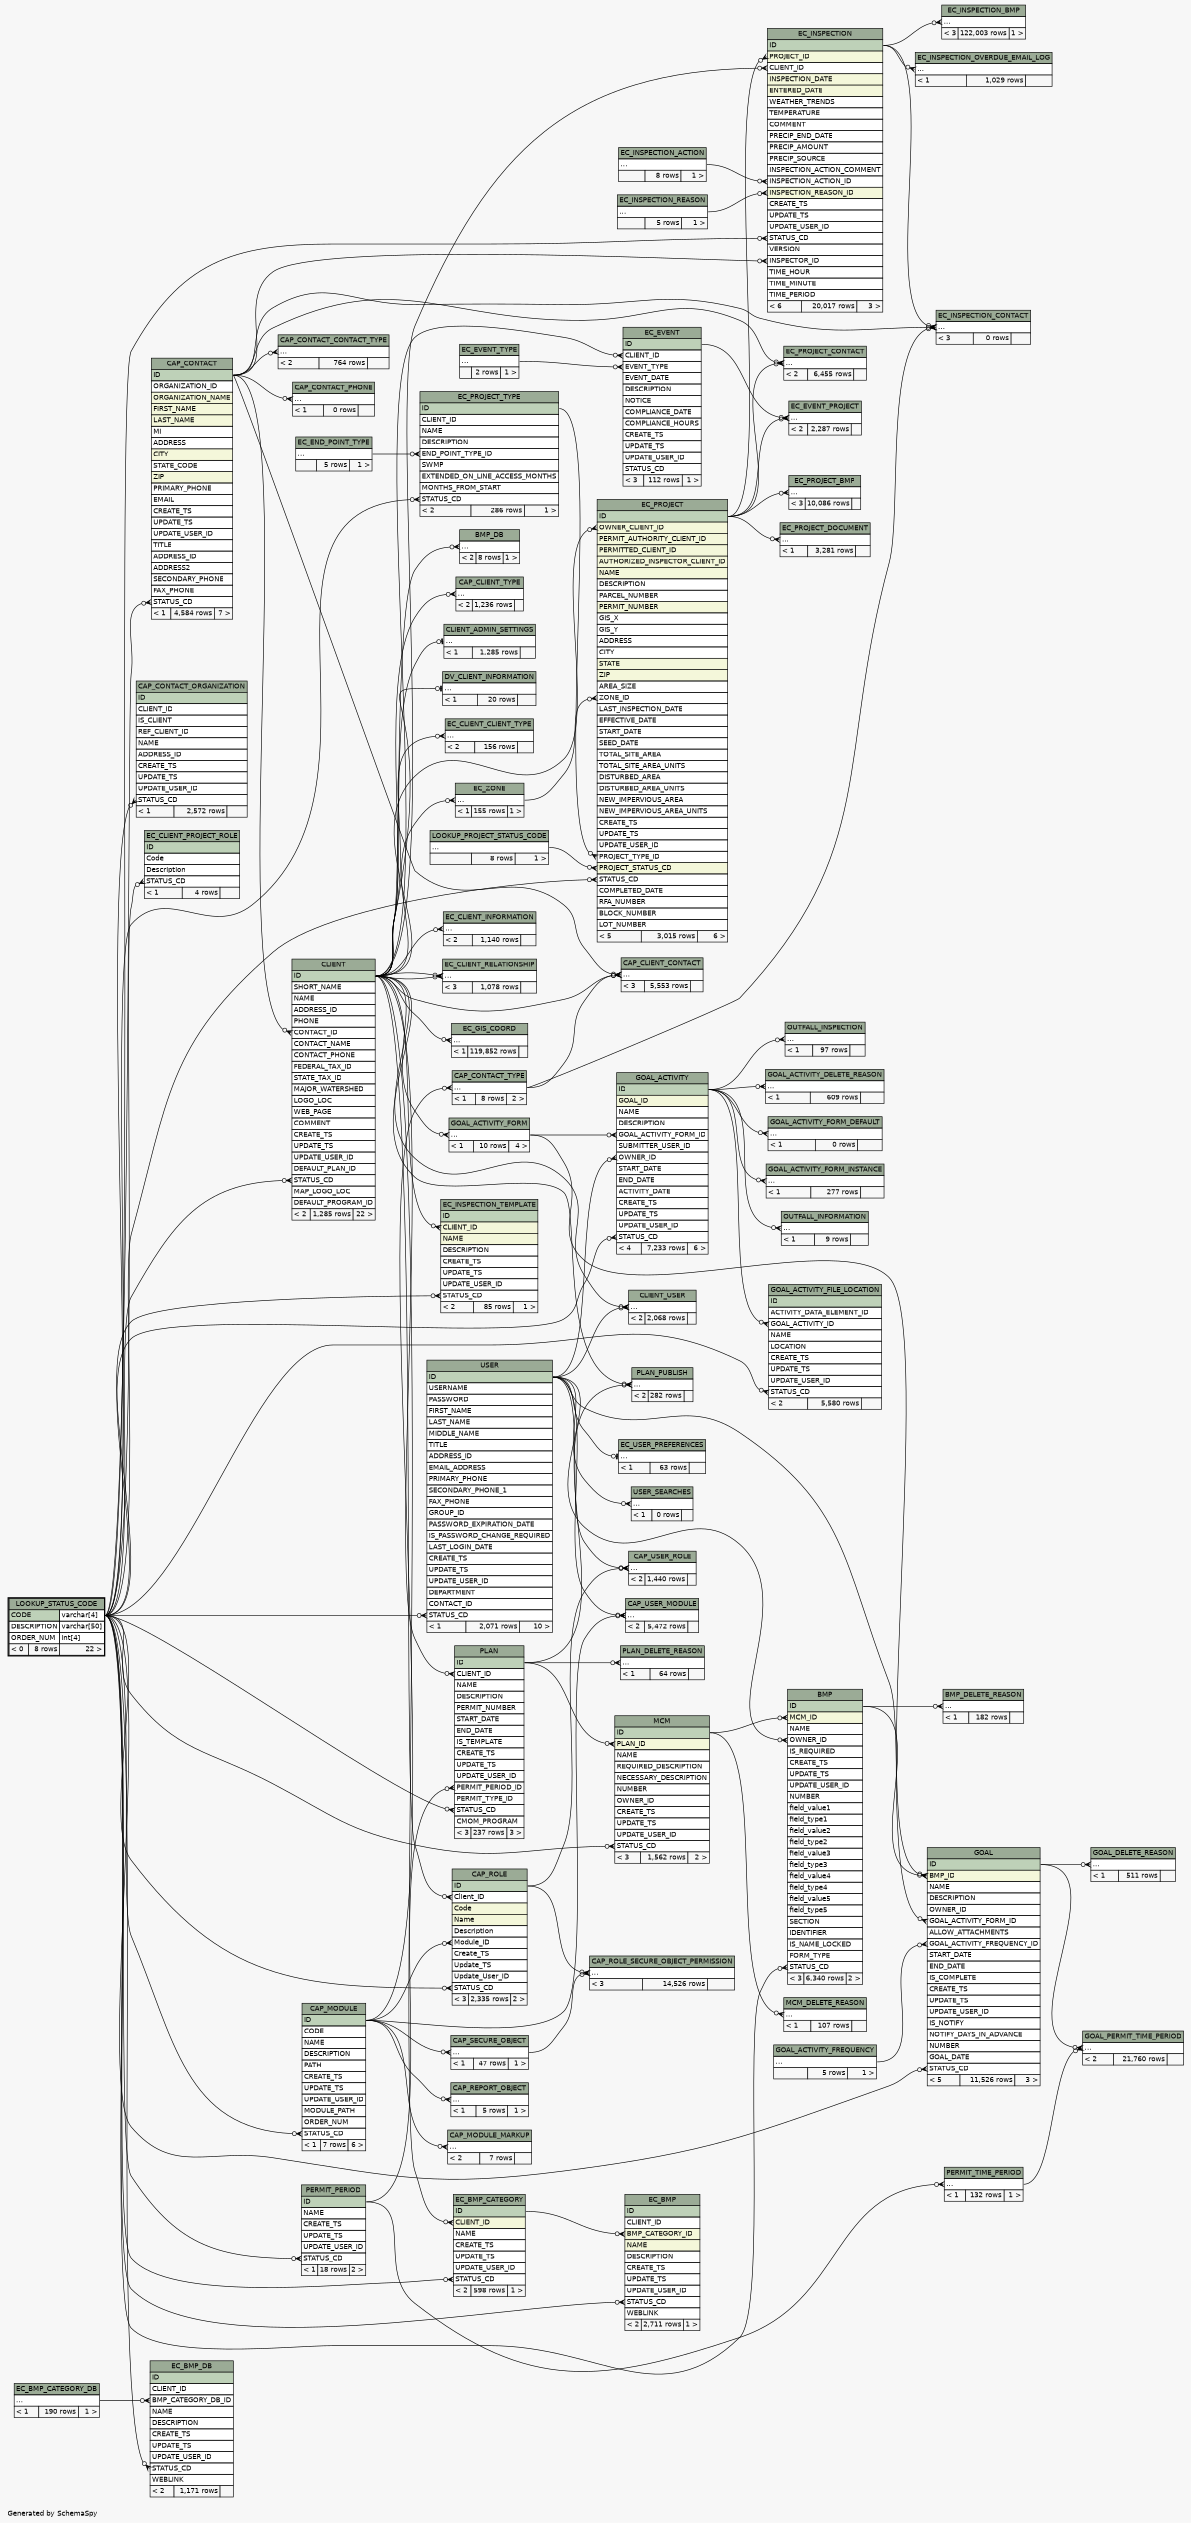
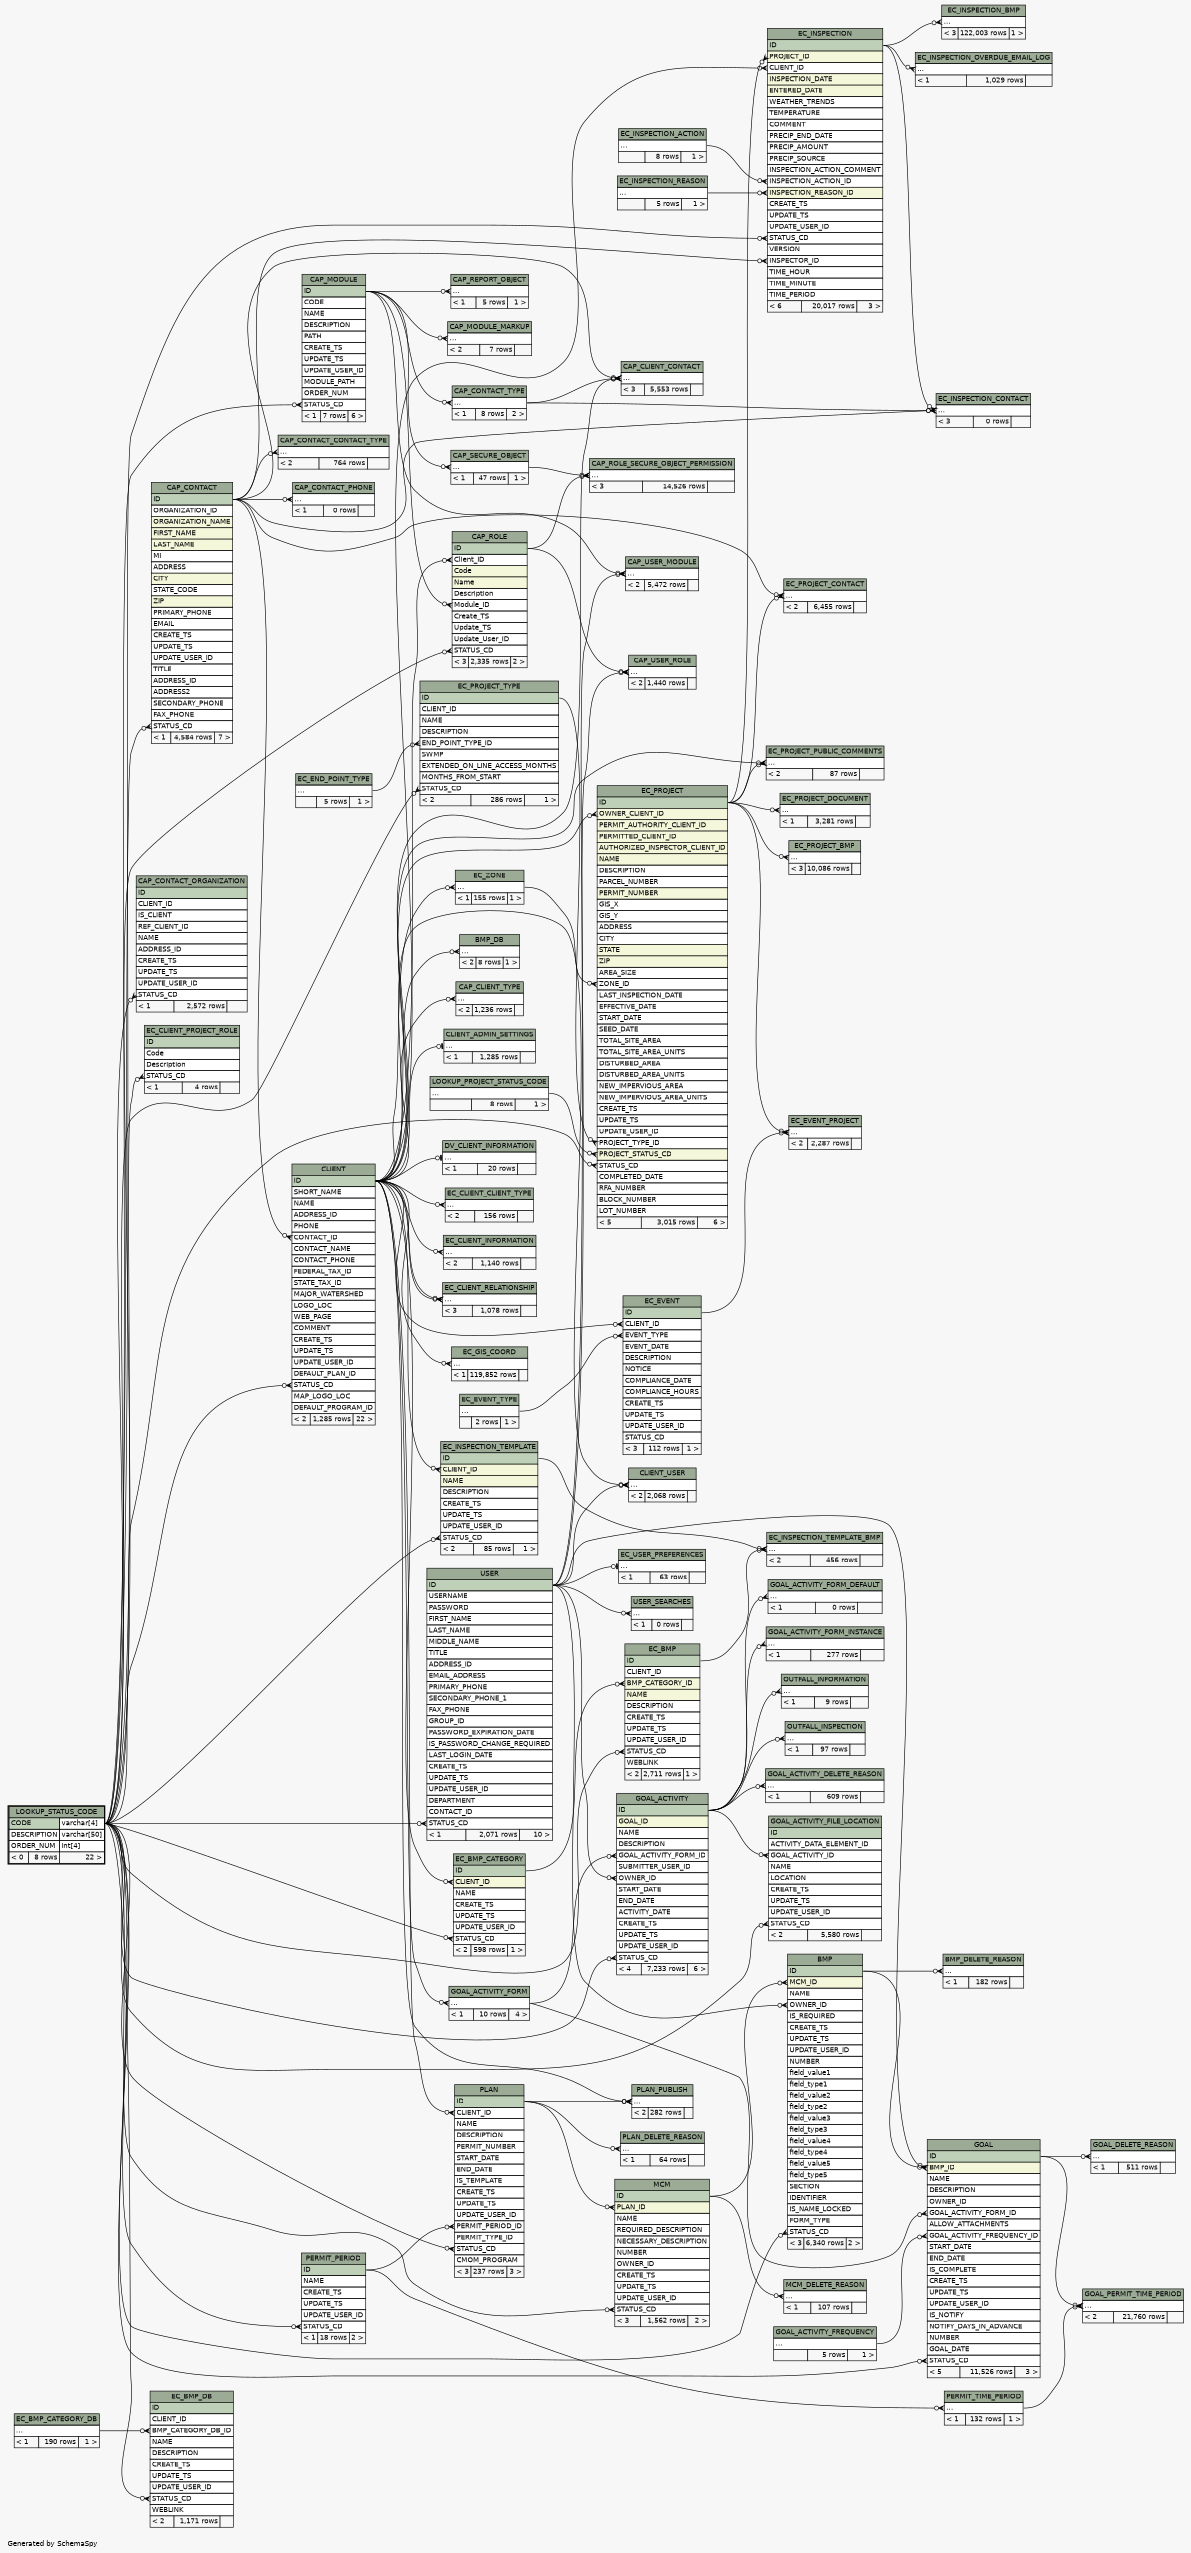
none -> (825, 763)
none -> (825, 1549)
